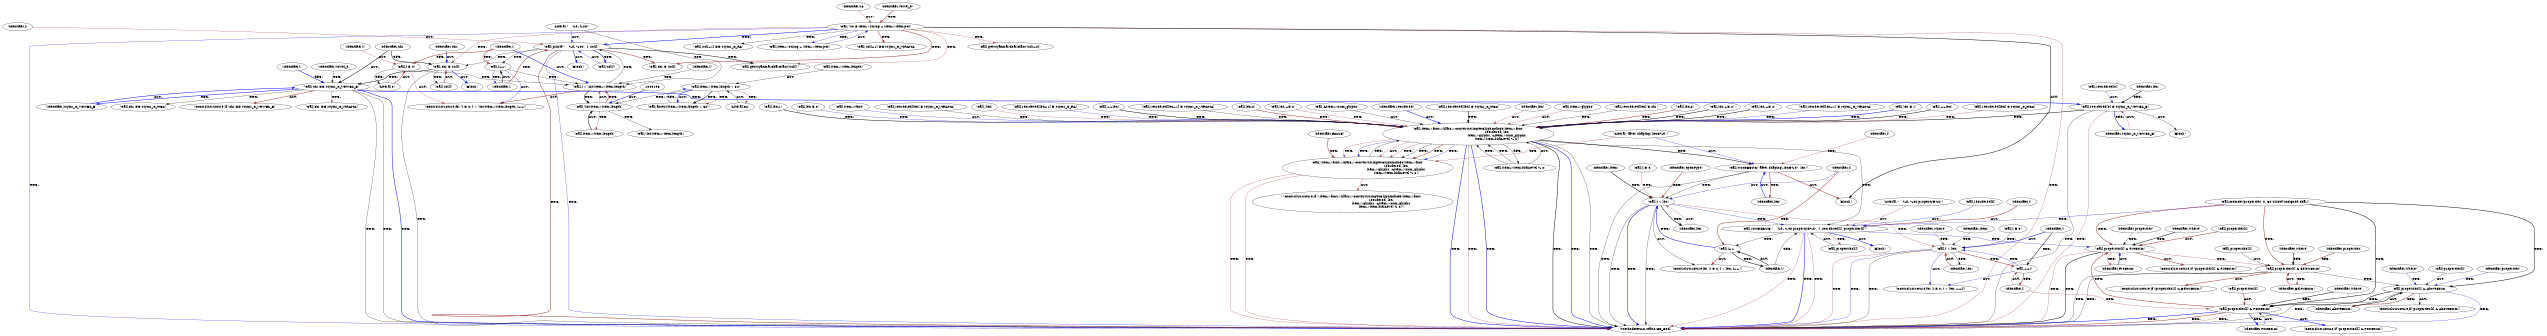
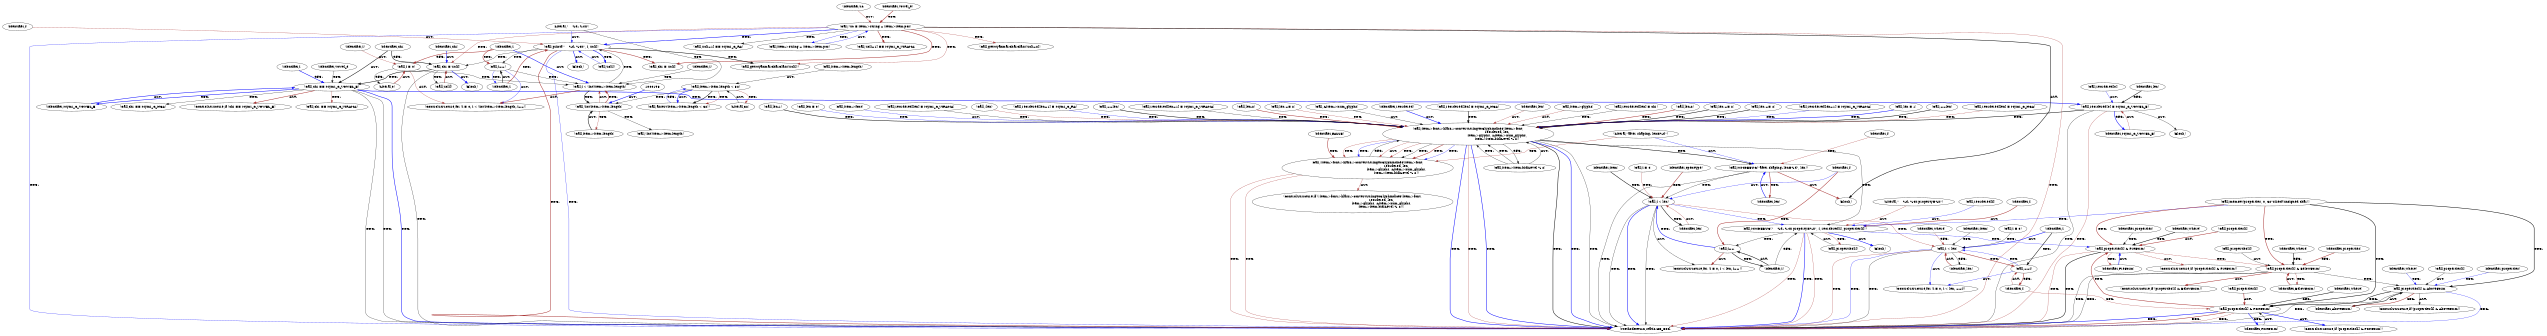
(2158, 259) -> (2158, 259)
